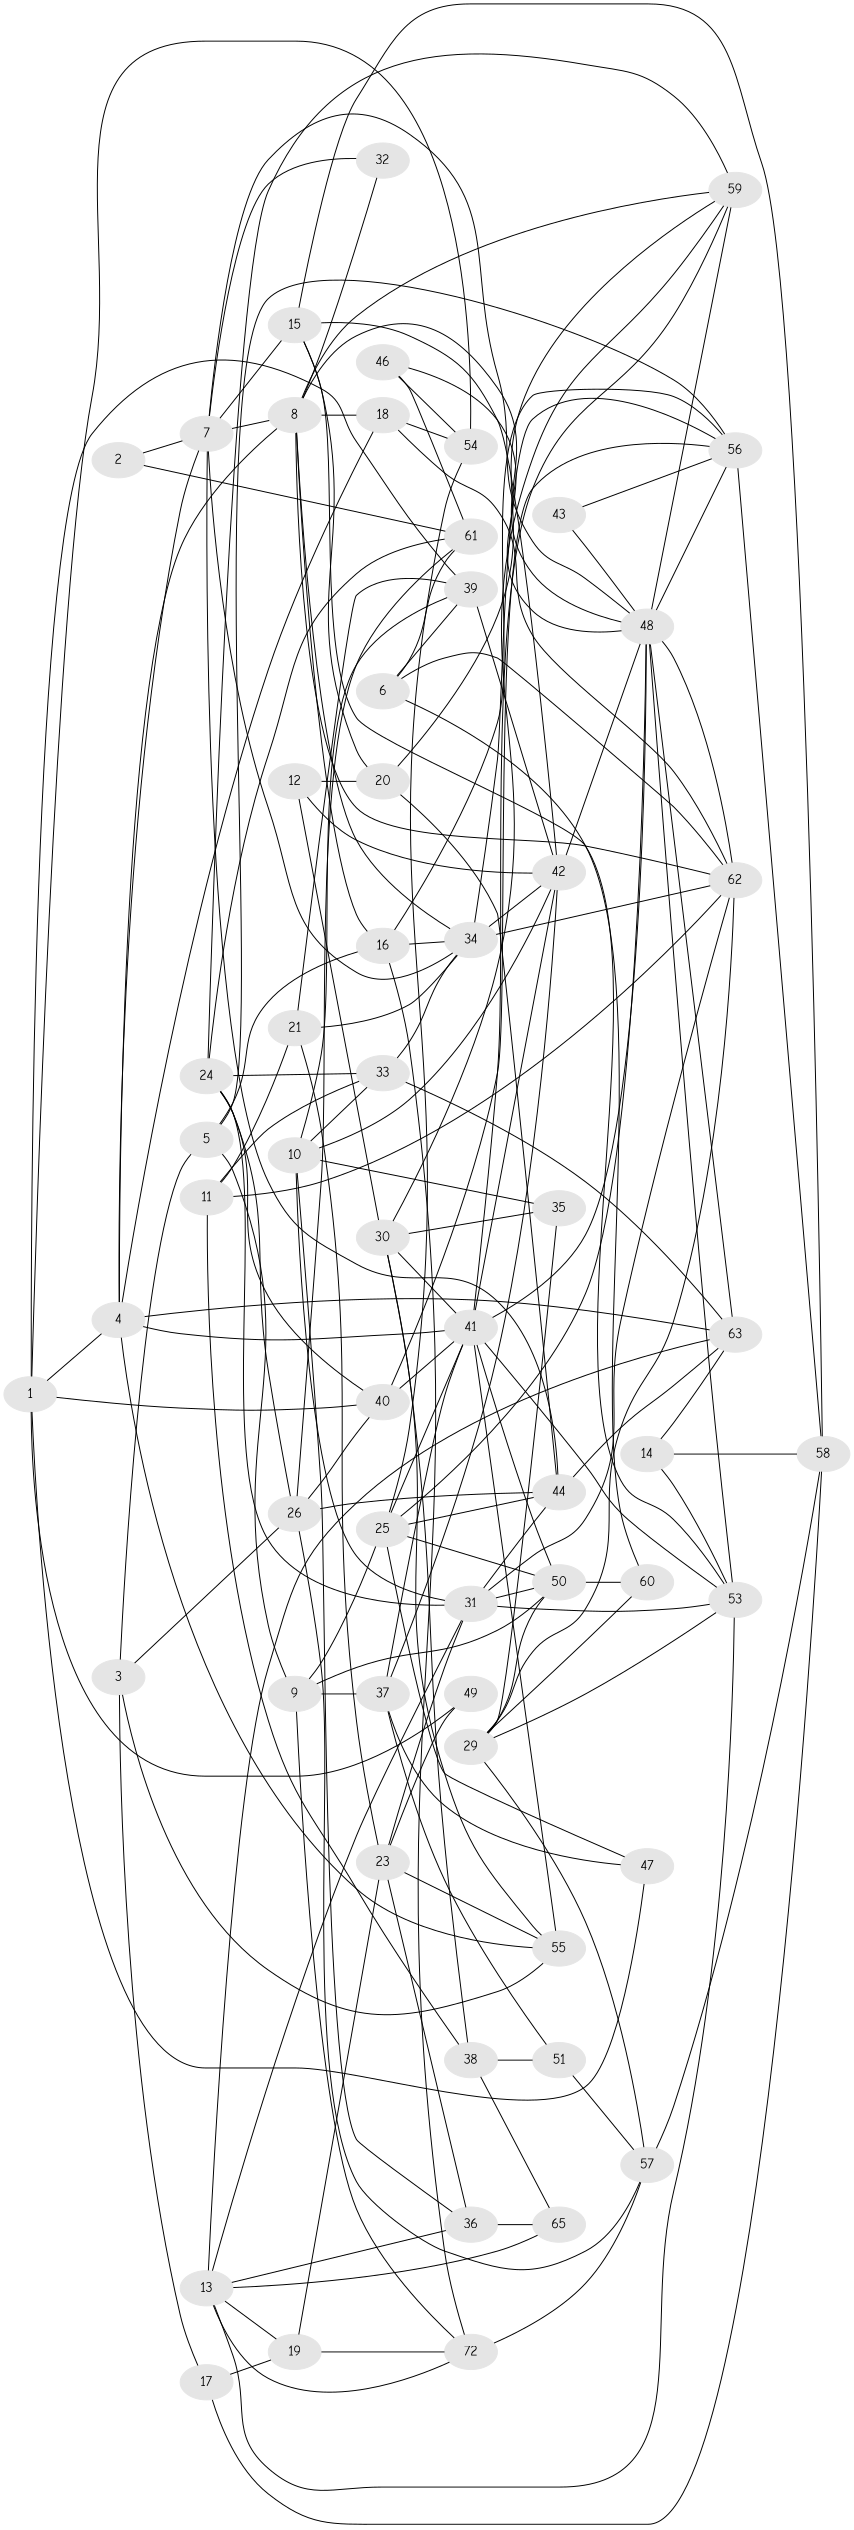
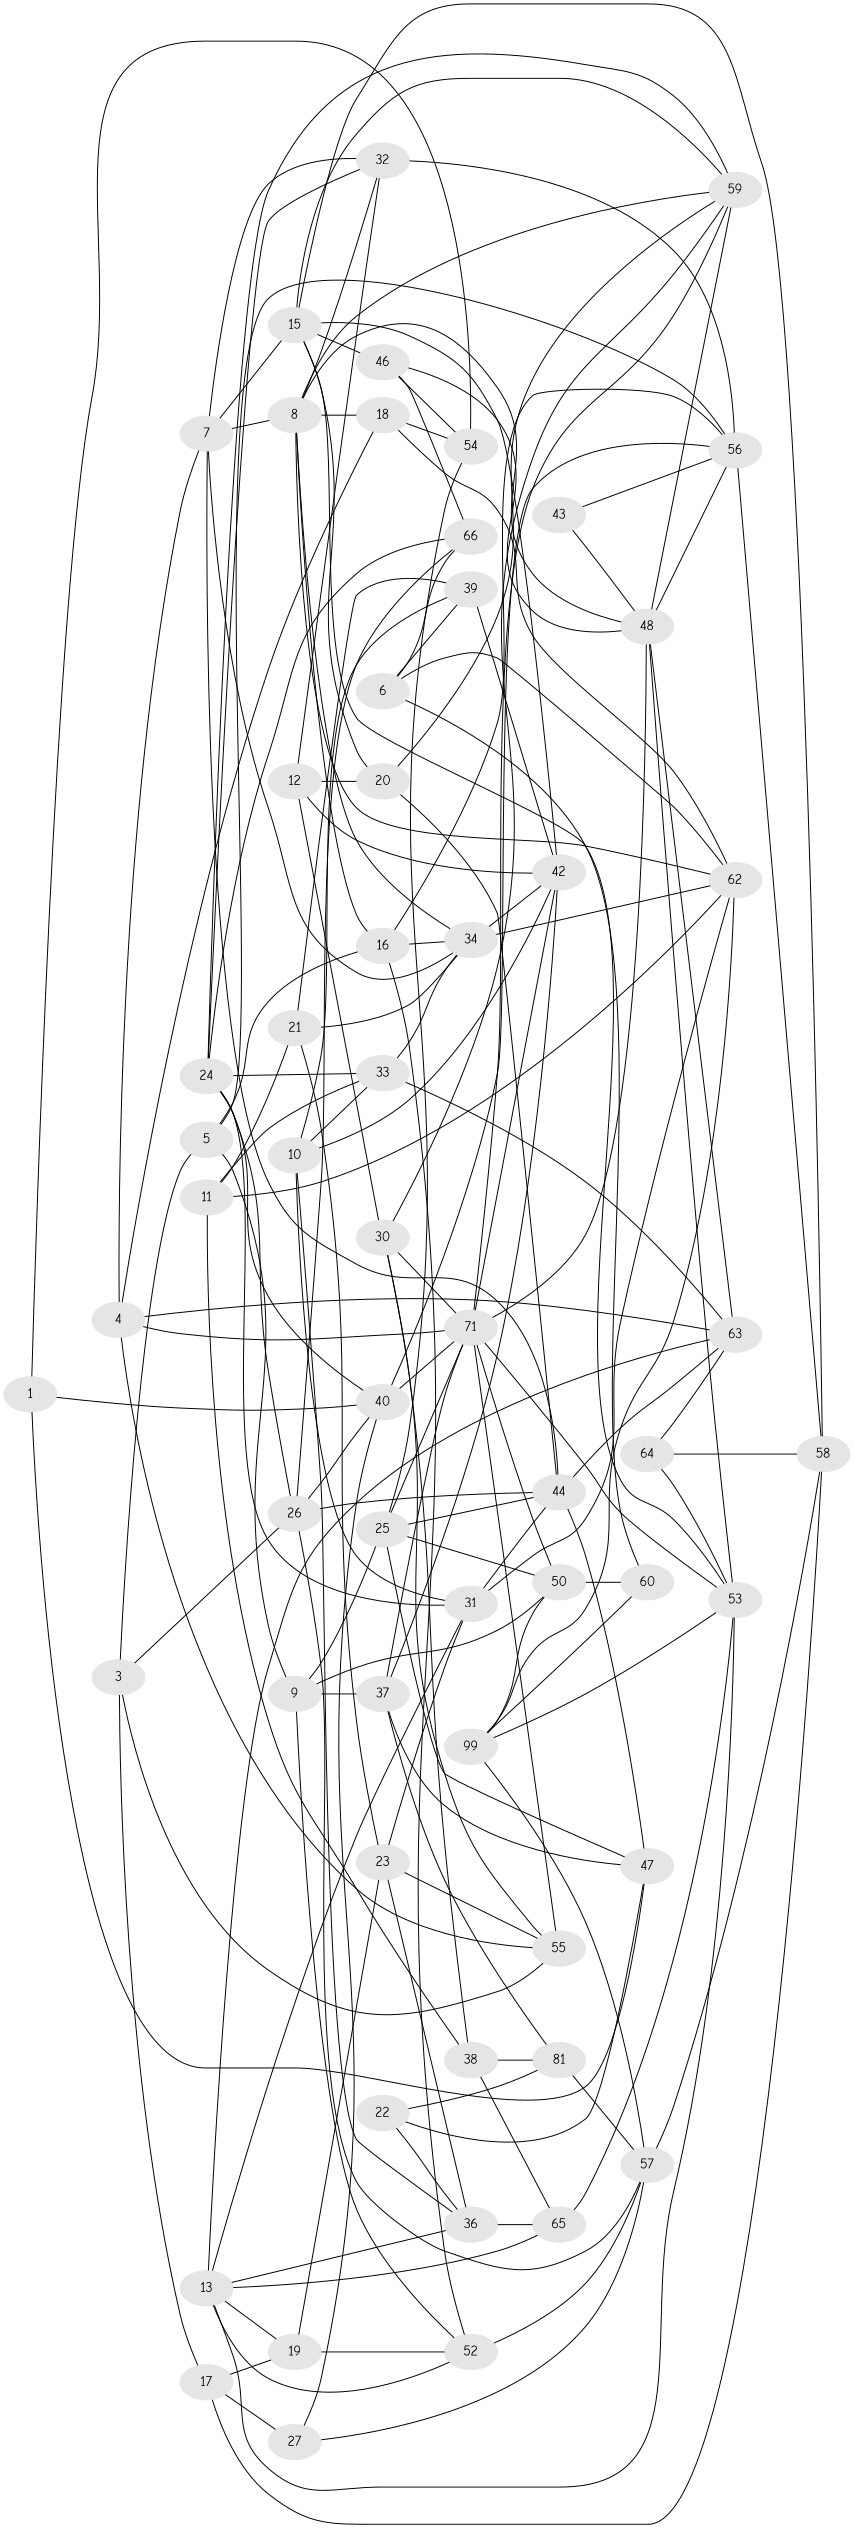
none -> (453, 79)
(457, 182) -> none
none -> (348, 348)
(526, 433) -> (639, 223)
none -> (340, 456)
(118, 460) -> none
(471, 537) -> (471, 537)
none -> (233, 586)
(52, 658) -> none
(708, 748) -> none
(601, 755) -> none
(133, 845) -> none
(611, 1187) -> none
(559, 1208) -> none
(471, 1328) -> (471, 1328)
(74, 1357) -> none
(647, 1454) -> (647, 1454)
(524, 1591) -> none
(604, 1611) -> (683, 1922)
none -> (613, 1668)
(471, 1694) -> none
(471, 1747) -> (471, 1747)
(559, 2060) -> (559, 2060)
none -> (383, 2113)
(471, 2352) -> (471, 2352)
none -> (295, 2442)
